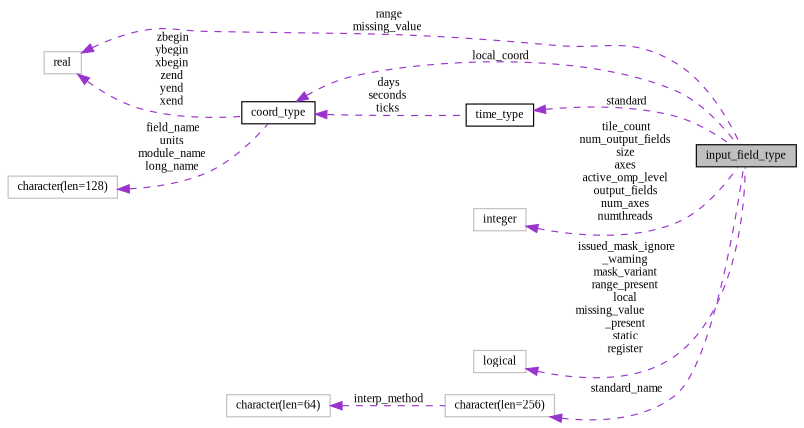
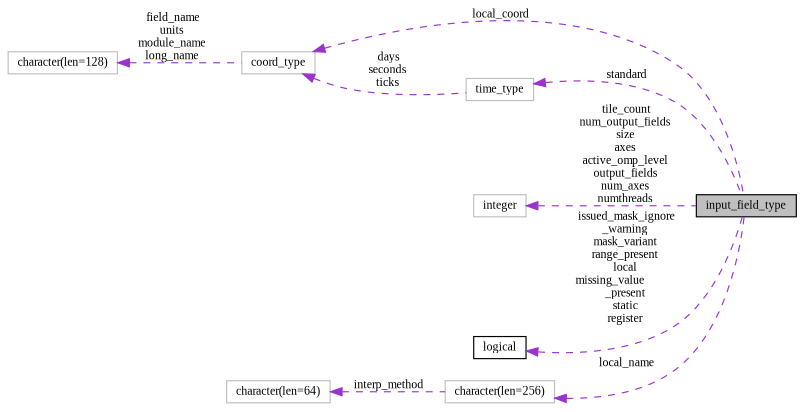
(63, 63) -> none
(278, 113) -> (278, 63)
(500, 115) -> (500, 90)
(500, 362) -> (500, 348)
(625, 389) -> (625, 363)
